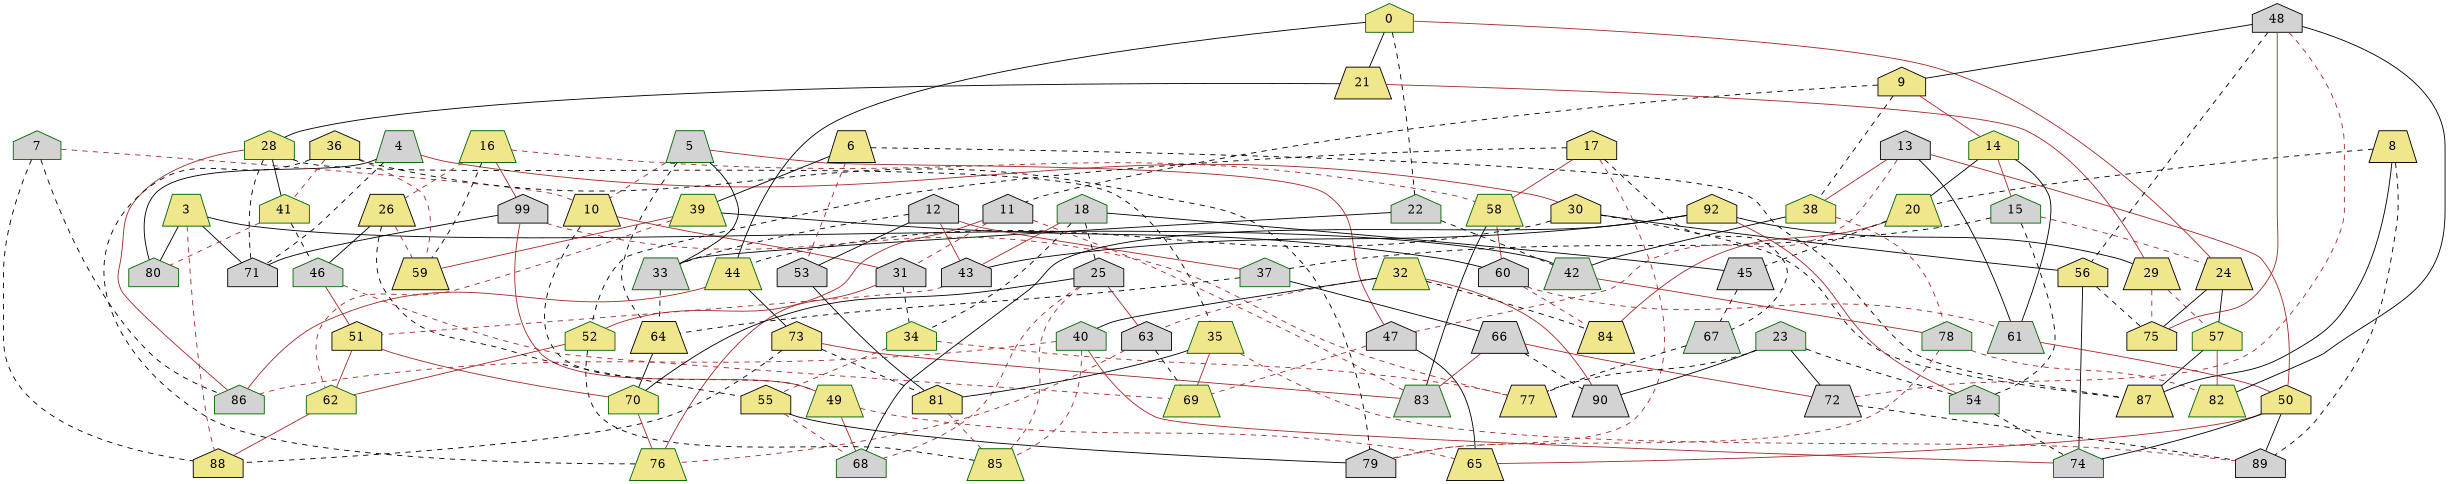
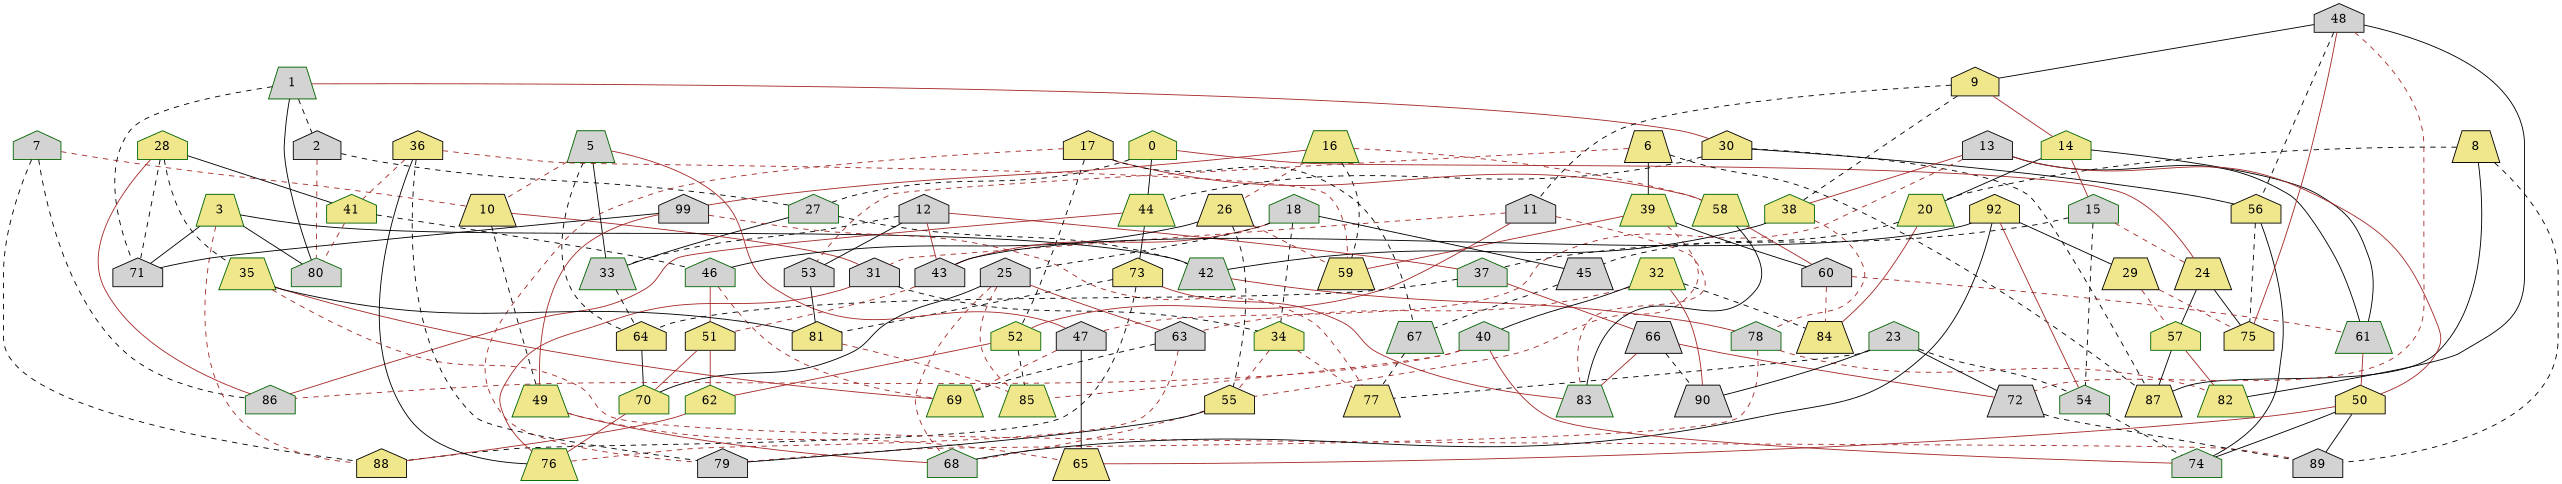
(1363, 83) -> none
none -> (317, 147)
(399, 147) -> (292, 83)
(1416, 210) -> (814, 210)
(474, 285) -> (1517, 353)
(1385, 306) -> (1545, 297)
(659, 337) -> (641, 337)
(200, 412) -> (383, 355)
